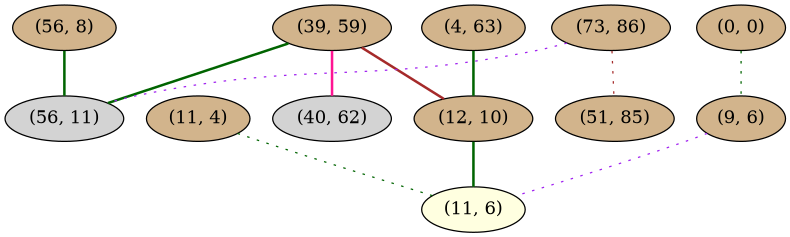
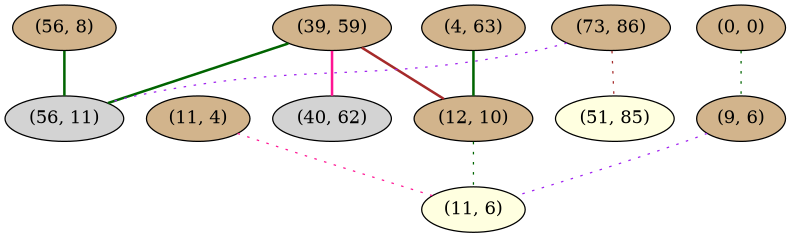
(615, 119) -> (615, 119)
(473, 164) -> (473, 164)
(335, 165) -> (335, 165)
